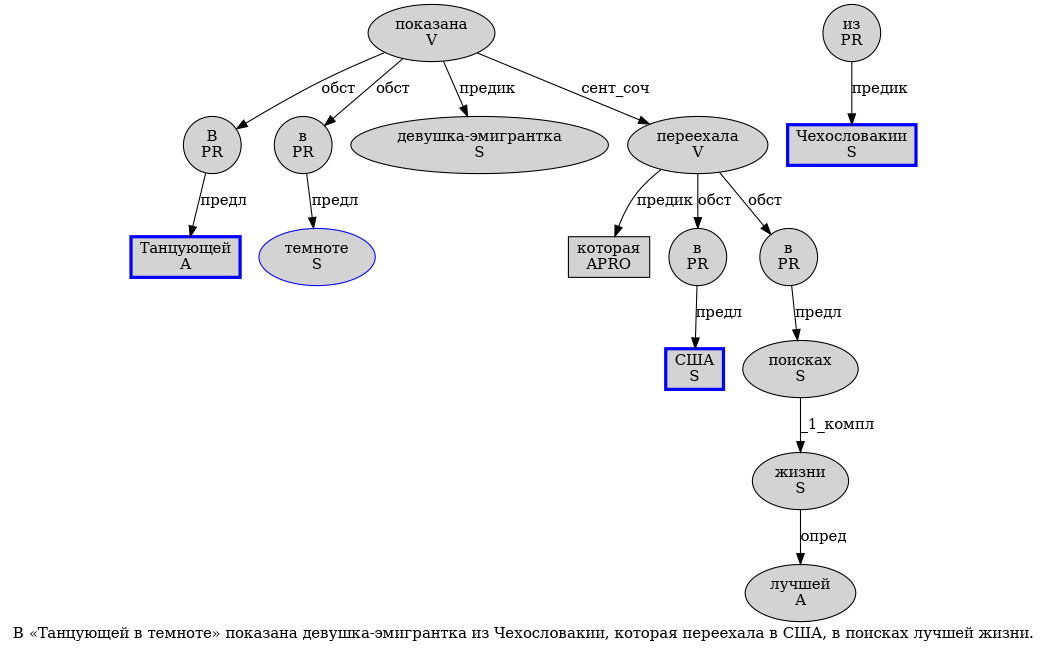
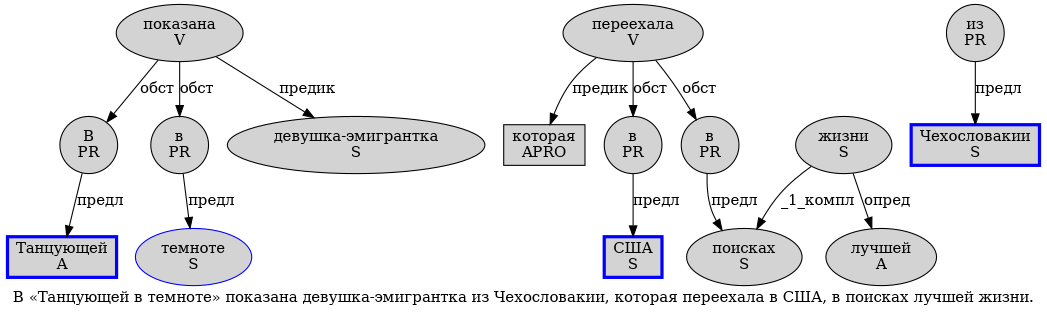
(558, 86) -> none
(880, 89) -> (999, 89)
(800, 420) -> (783, 190)
